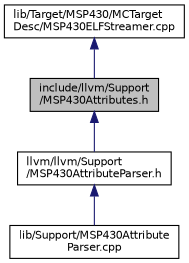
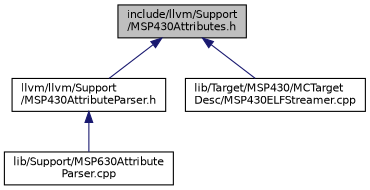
(94, 64) -> (233, 62)
(94, 242) -> (89, 168)
